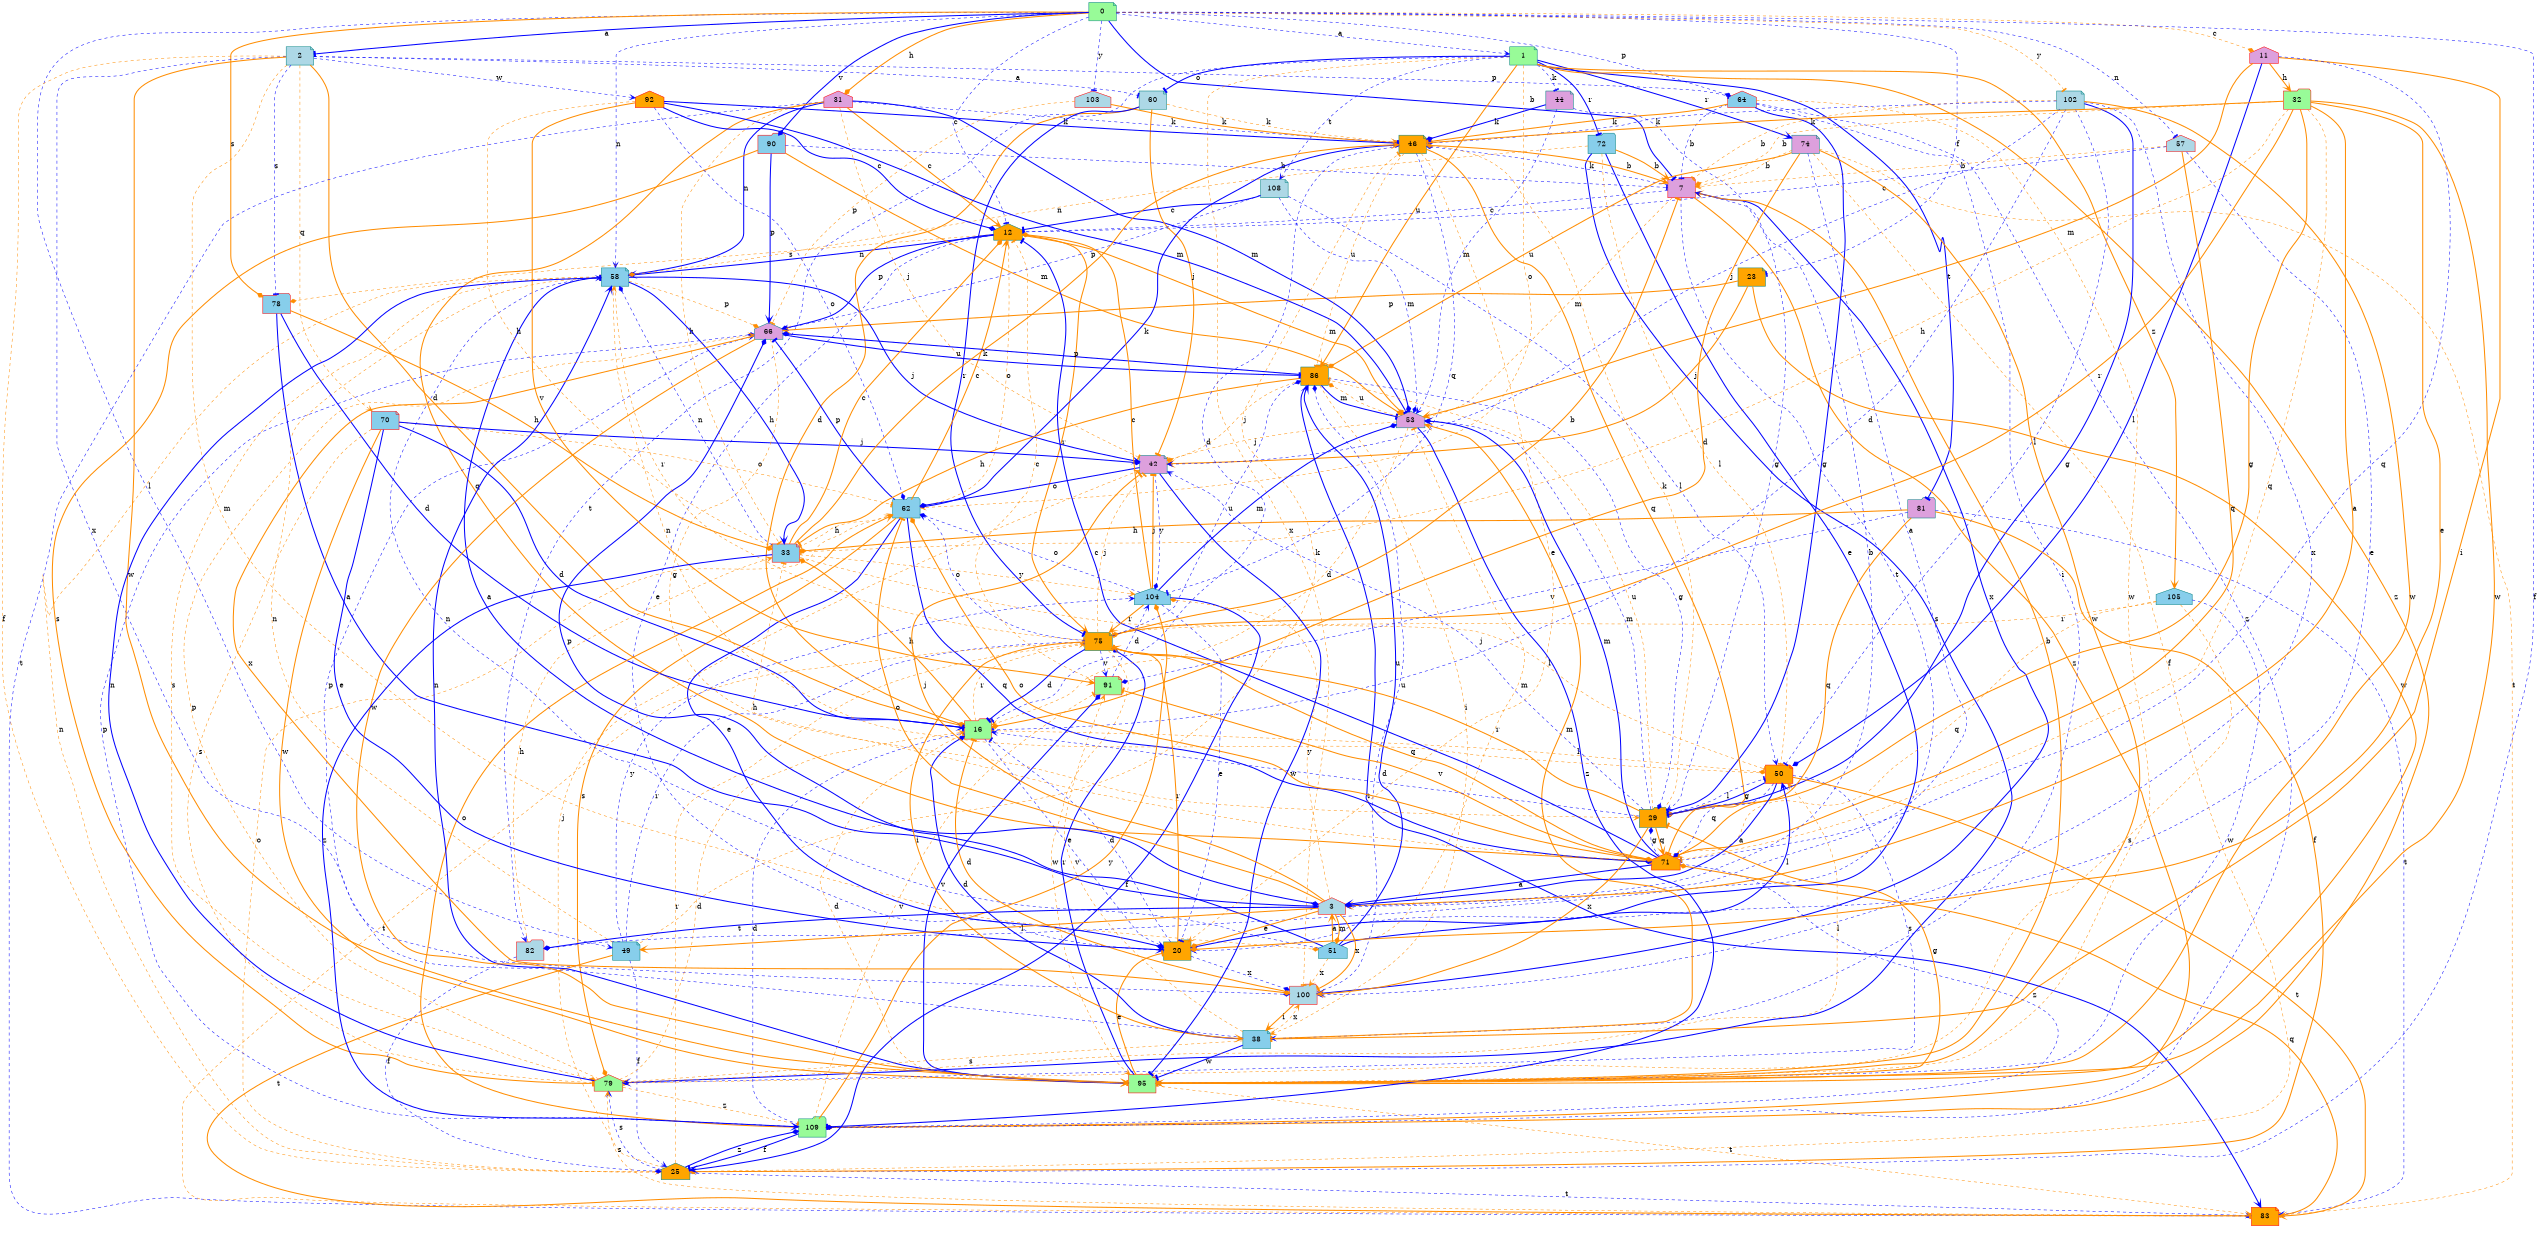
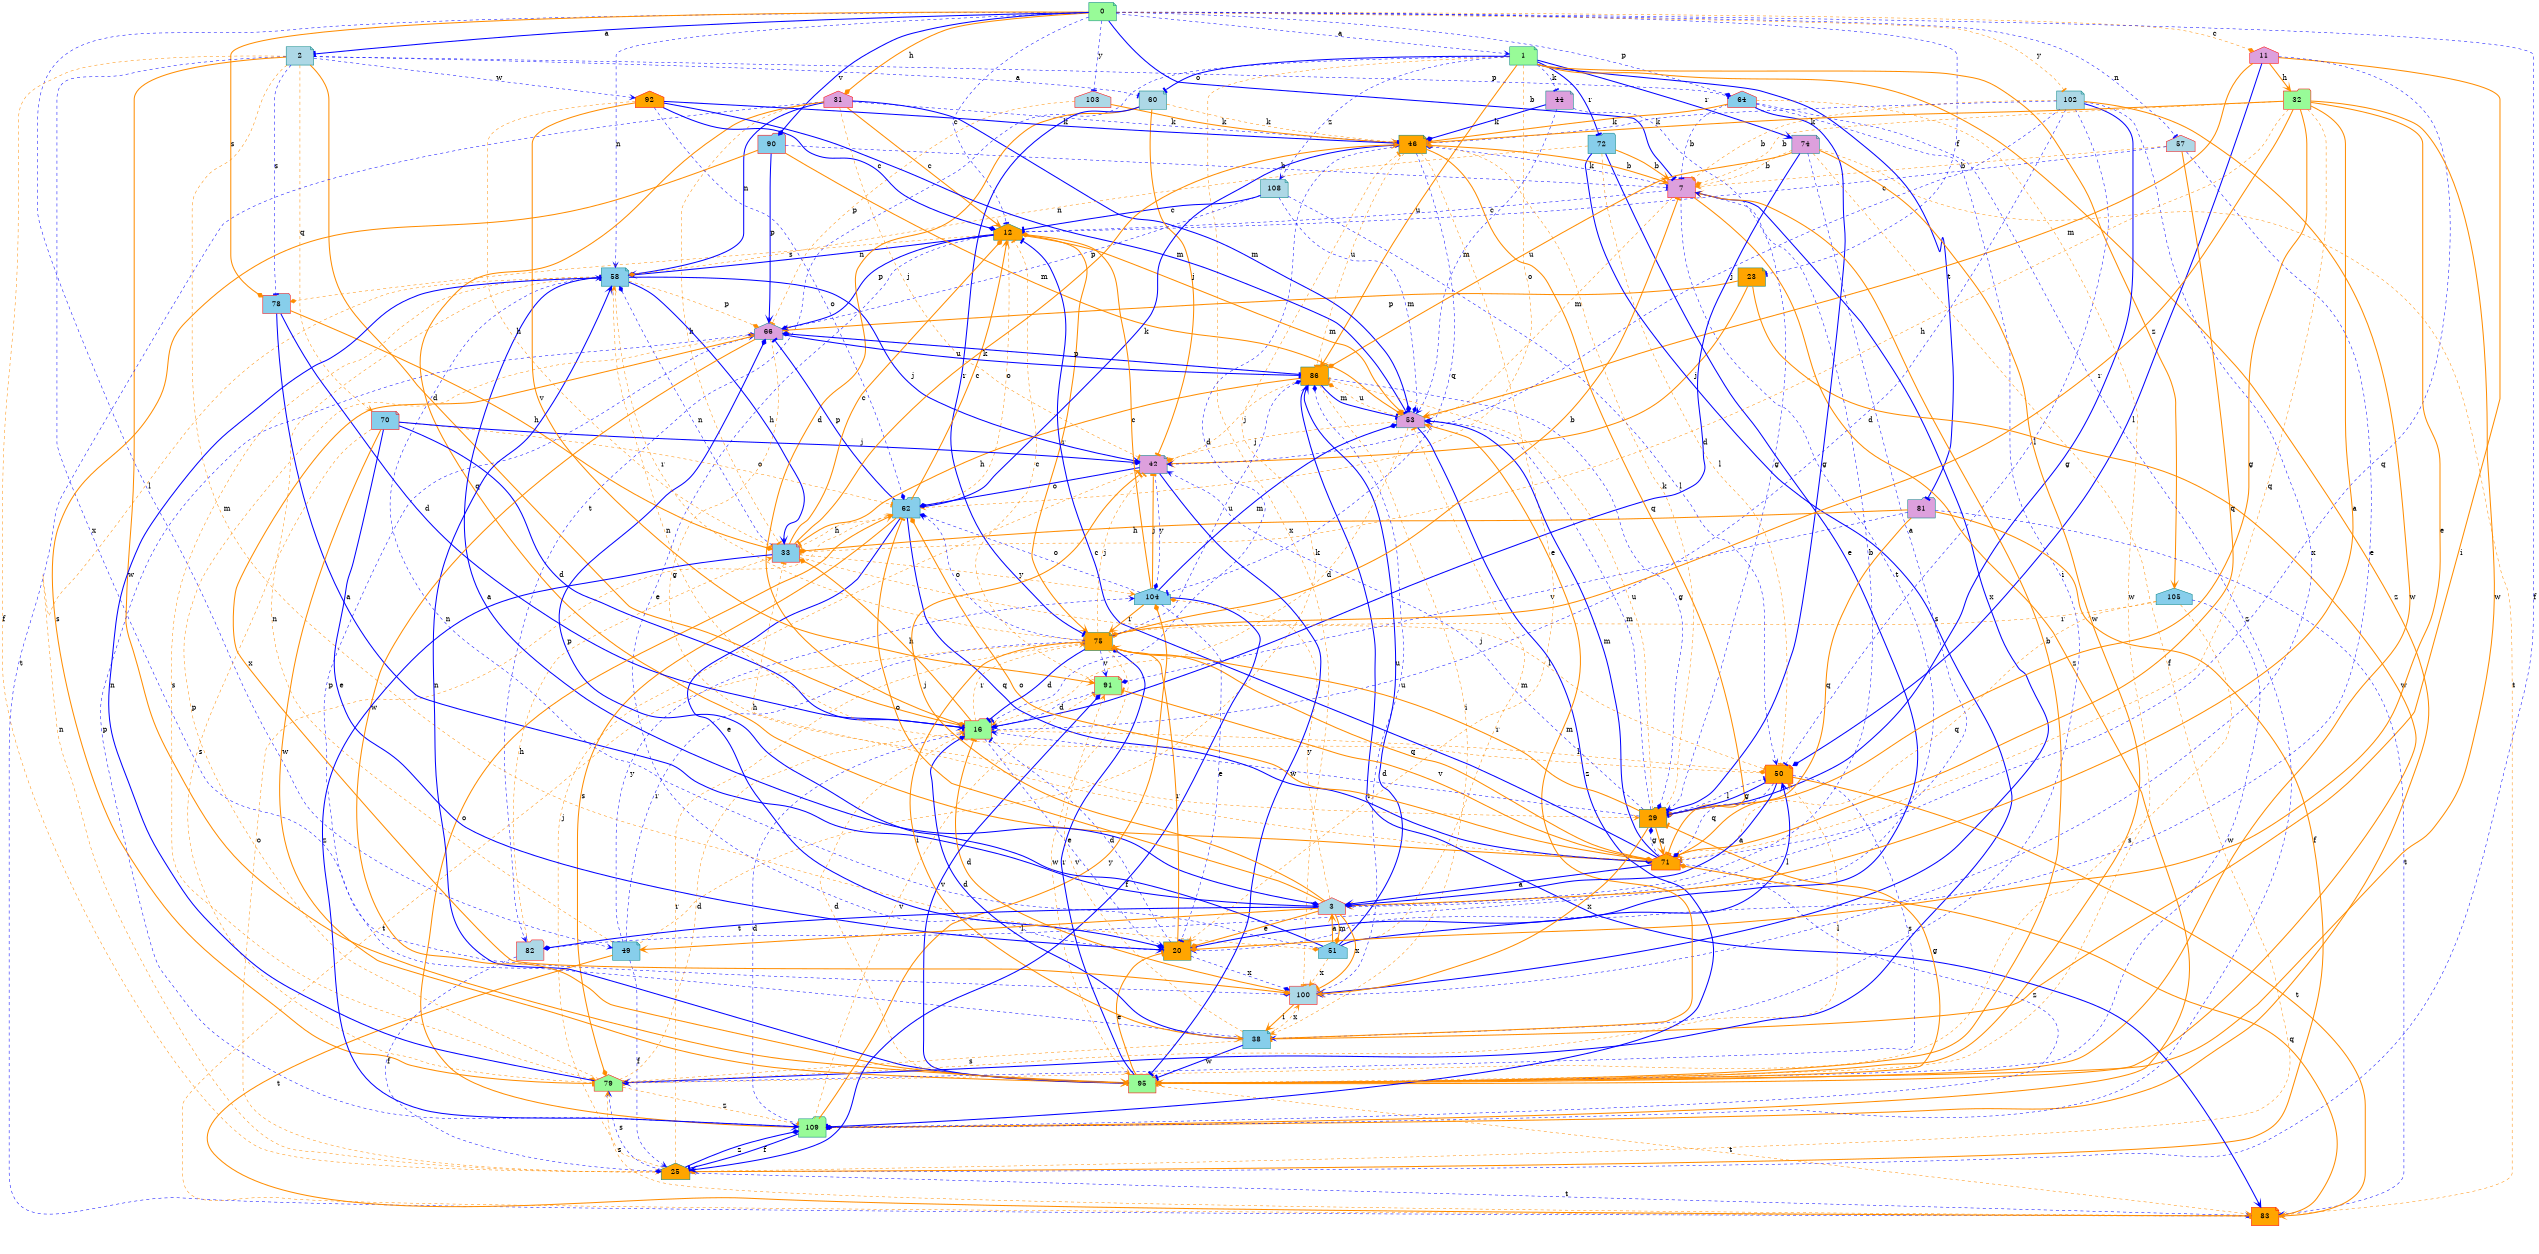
(1744, 112) -> (1744, 112)
(1330, 122) -> (1330, 122)
(1516, 545) -> (1516, 545)
(1130, 643) -> (1051, 710)
